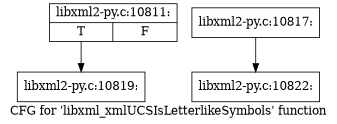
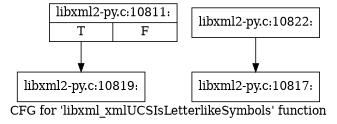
(256, 51) -> (256, 51)
